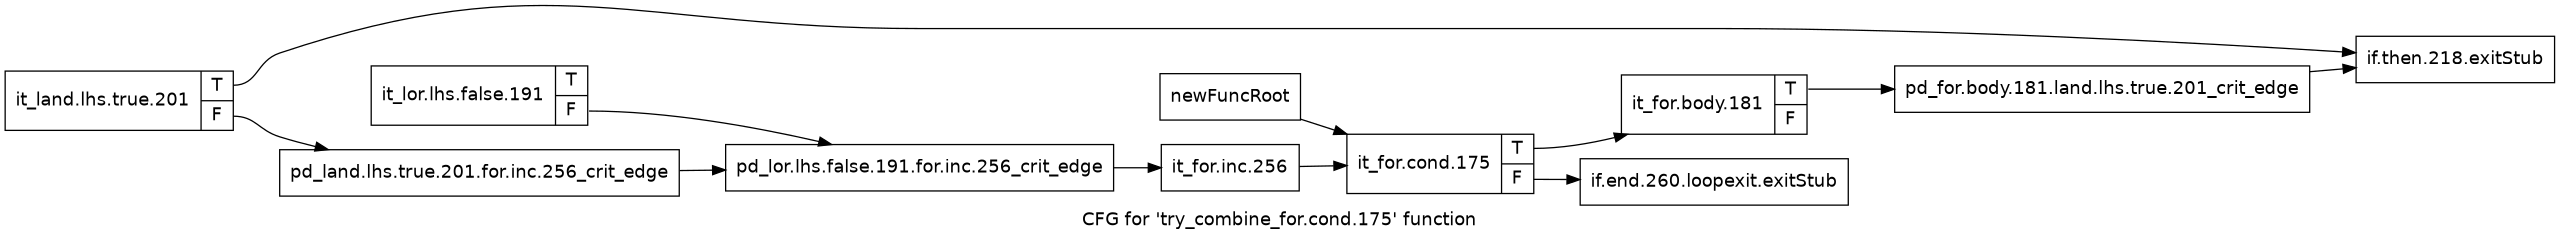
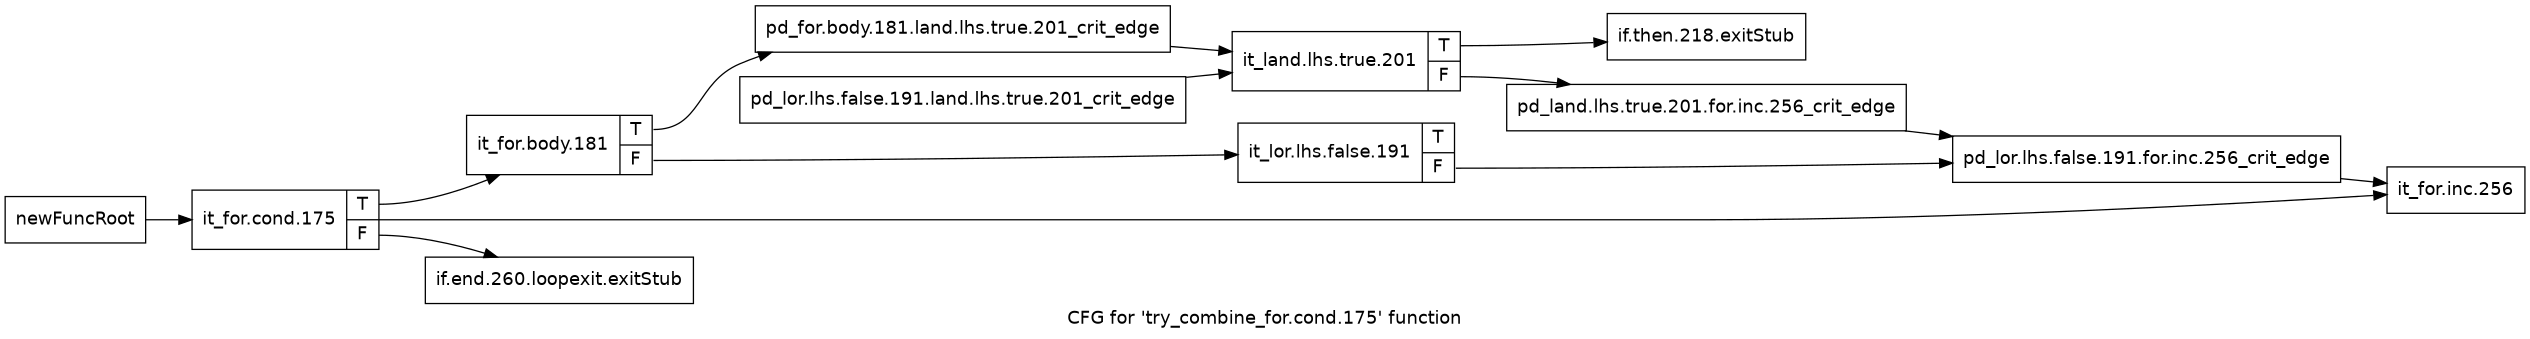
(2327, 70) -> (1195, 49)
none -> (963, 100)
none -> (939, 159)
(1317, 166) -> (1377, 220)
